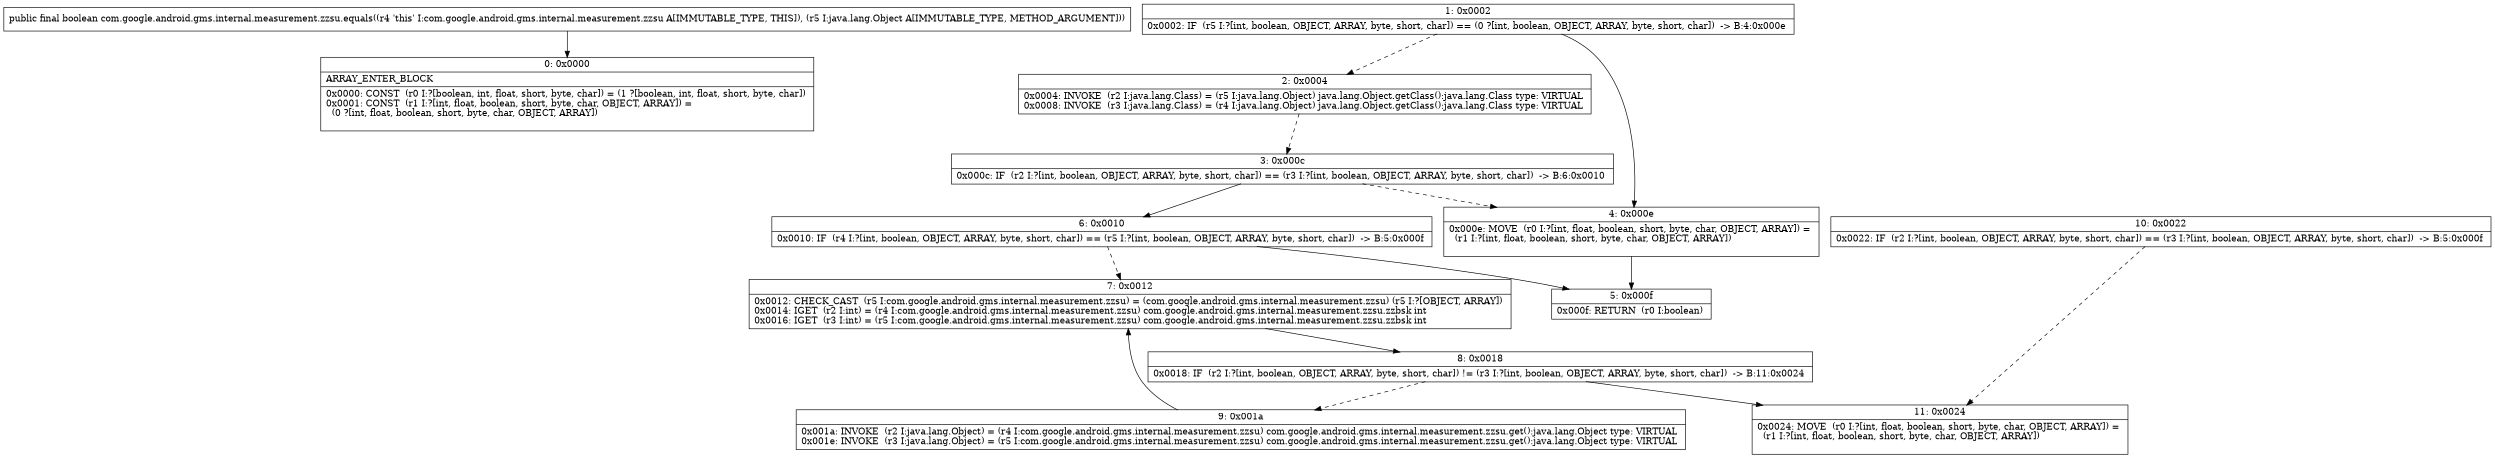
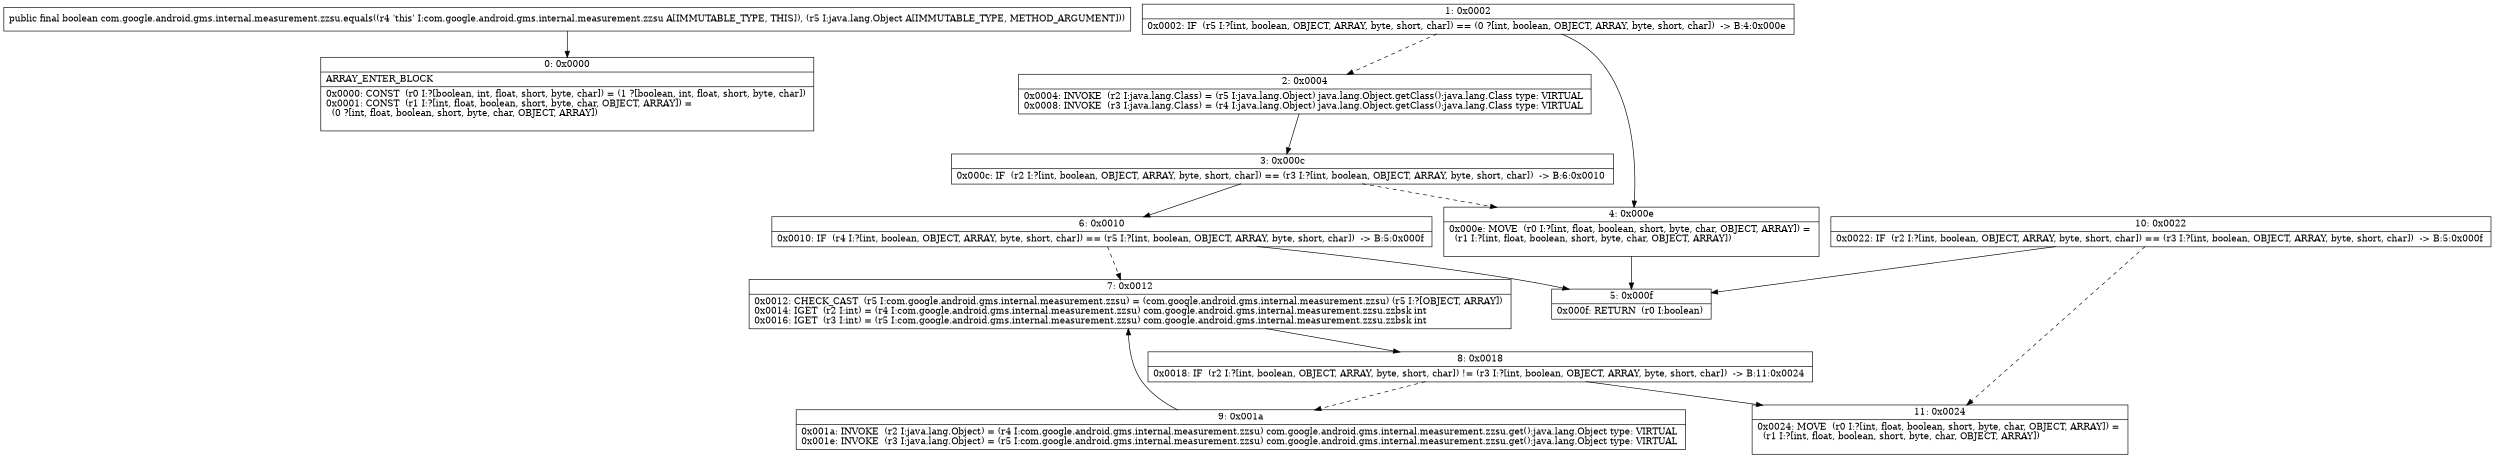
(1294, 131) -> (1294, 131)
none -> (1887, 269)
